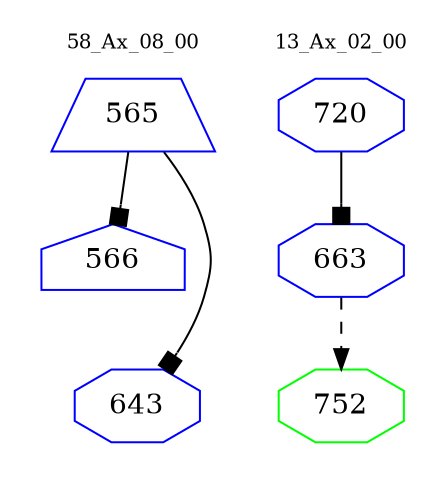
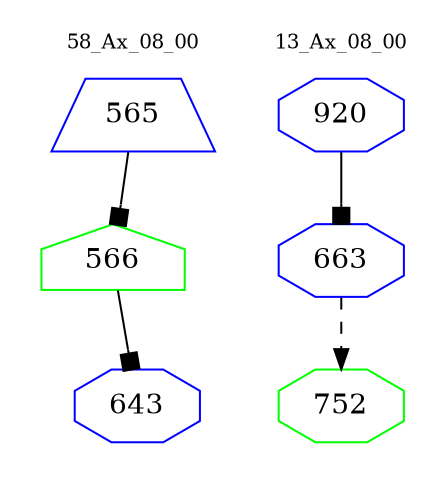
(341, 43) -> (341, 43)
(341, 115) -> (341, 115)
(210, 250) -> (123, 320)
(113, 261) -> (113, 261)
